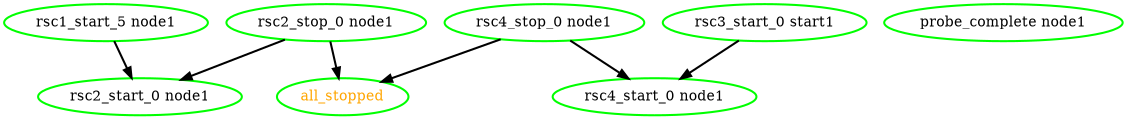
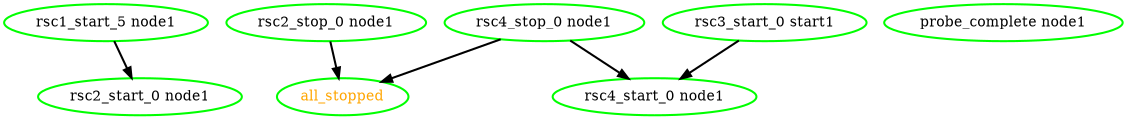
(238, 58) -> none
